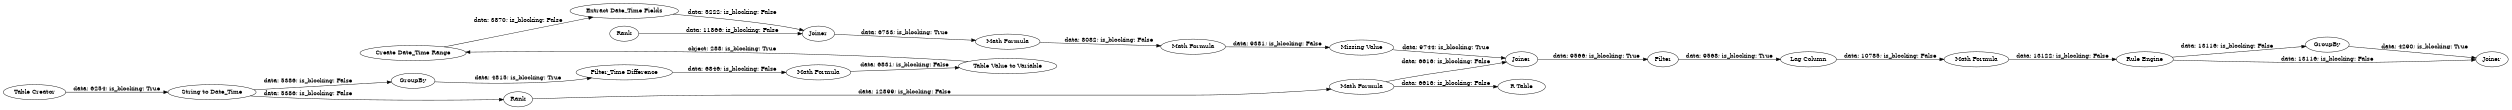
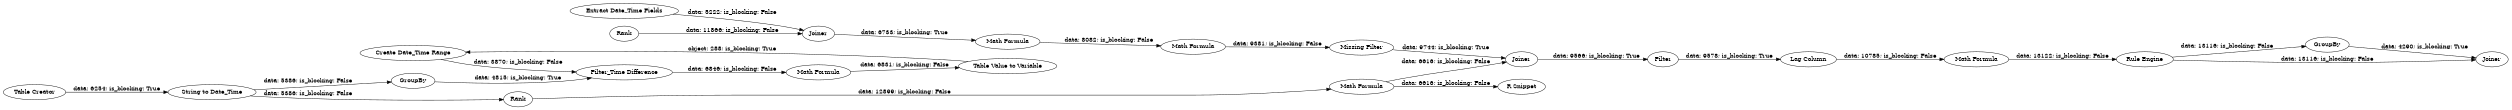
(516, 32) -> (506, 68)
(1362, 48) -> (1362, 48)
(1729, 56) -> (1729, 56)
(1522, 87) -> (1522, 87)
